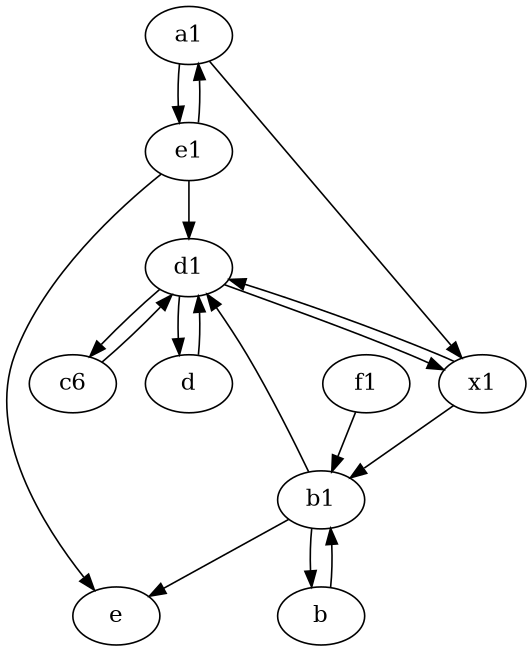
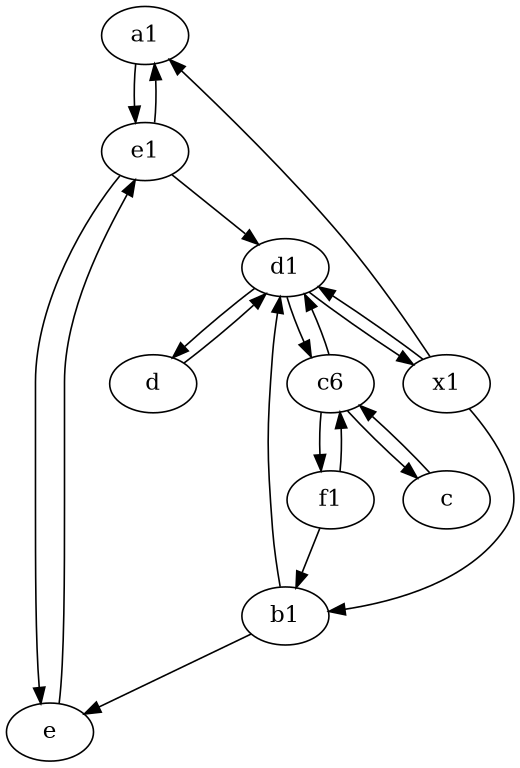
(330, 203) -> (315, 206)
none -> (320, 433)
none -> (64, 443)
none -> (341, 450)
none -> (447, 500)
(321, 616) -> none
